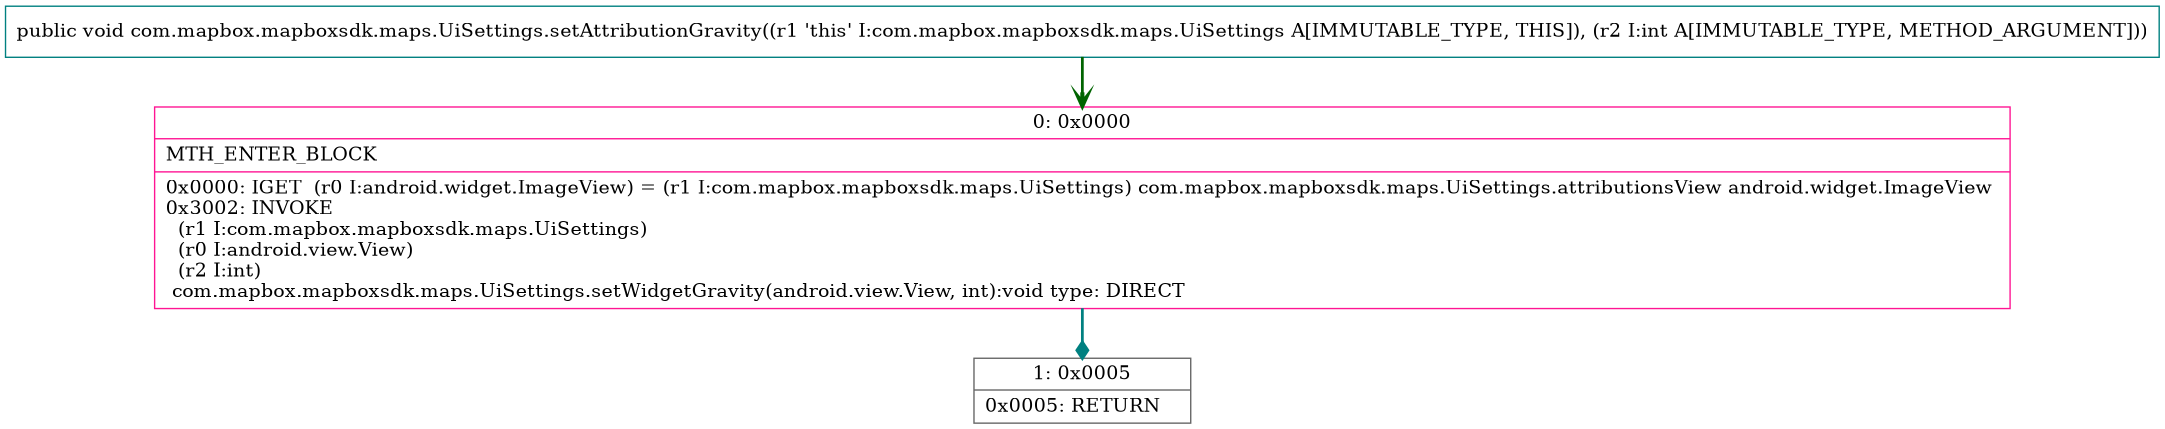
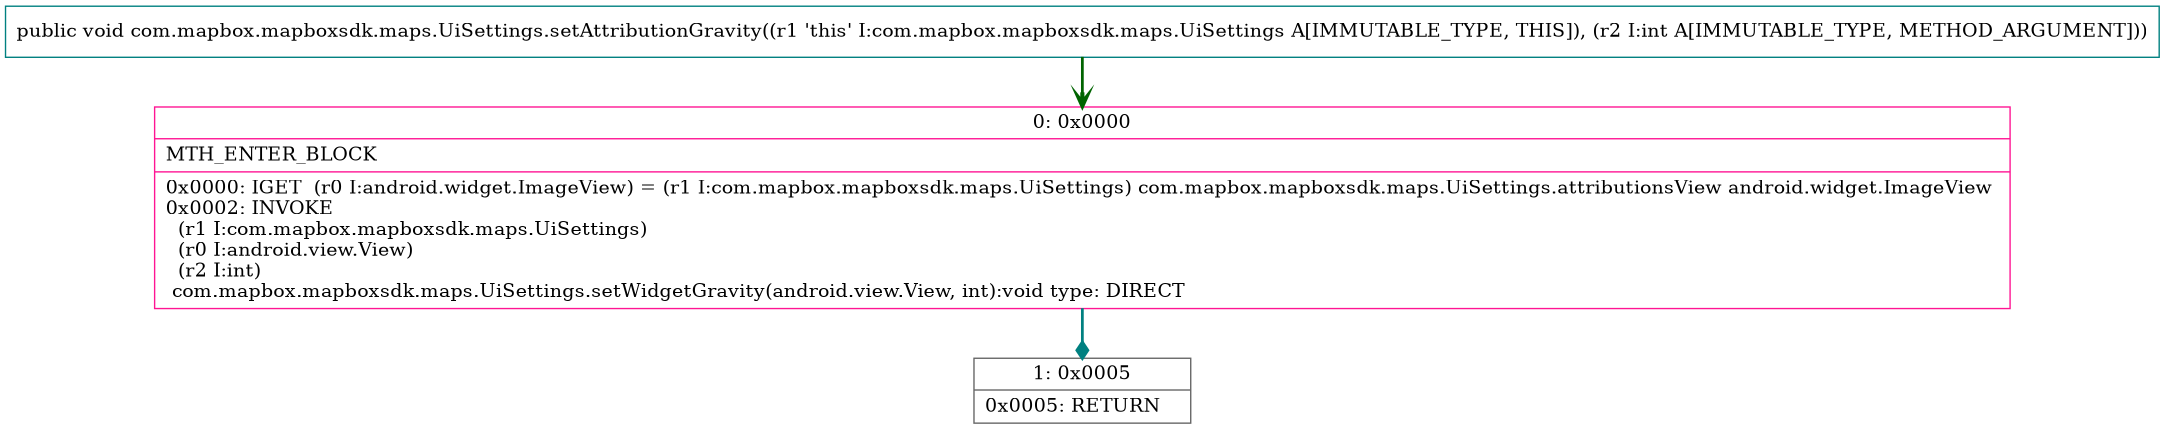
(256, 208) -> (256, 208)
